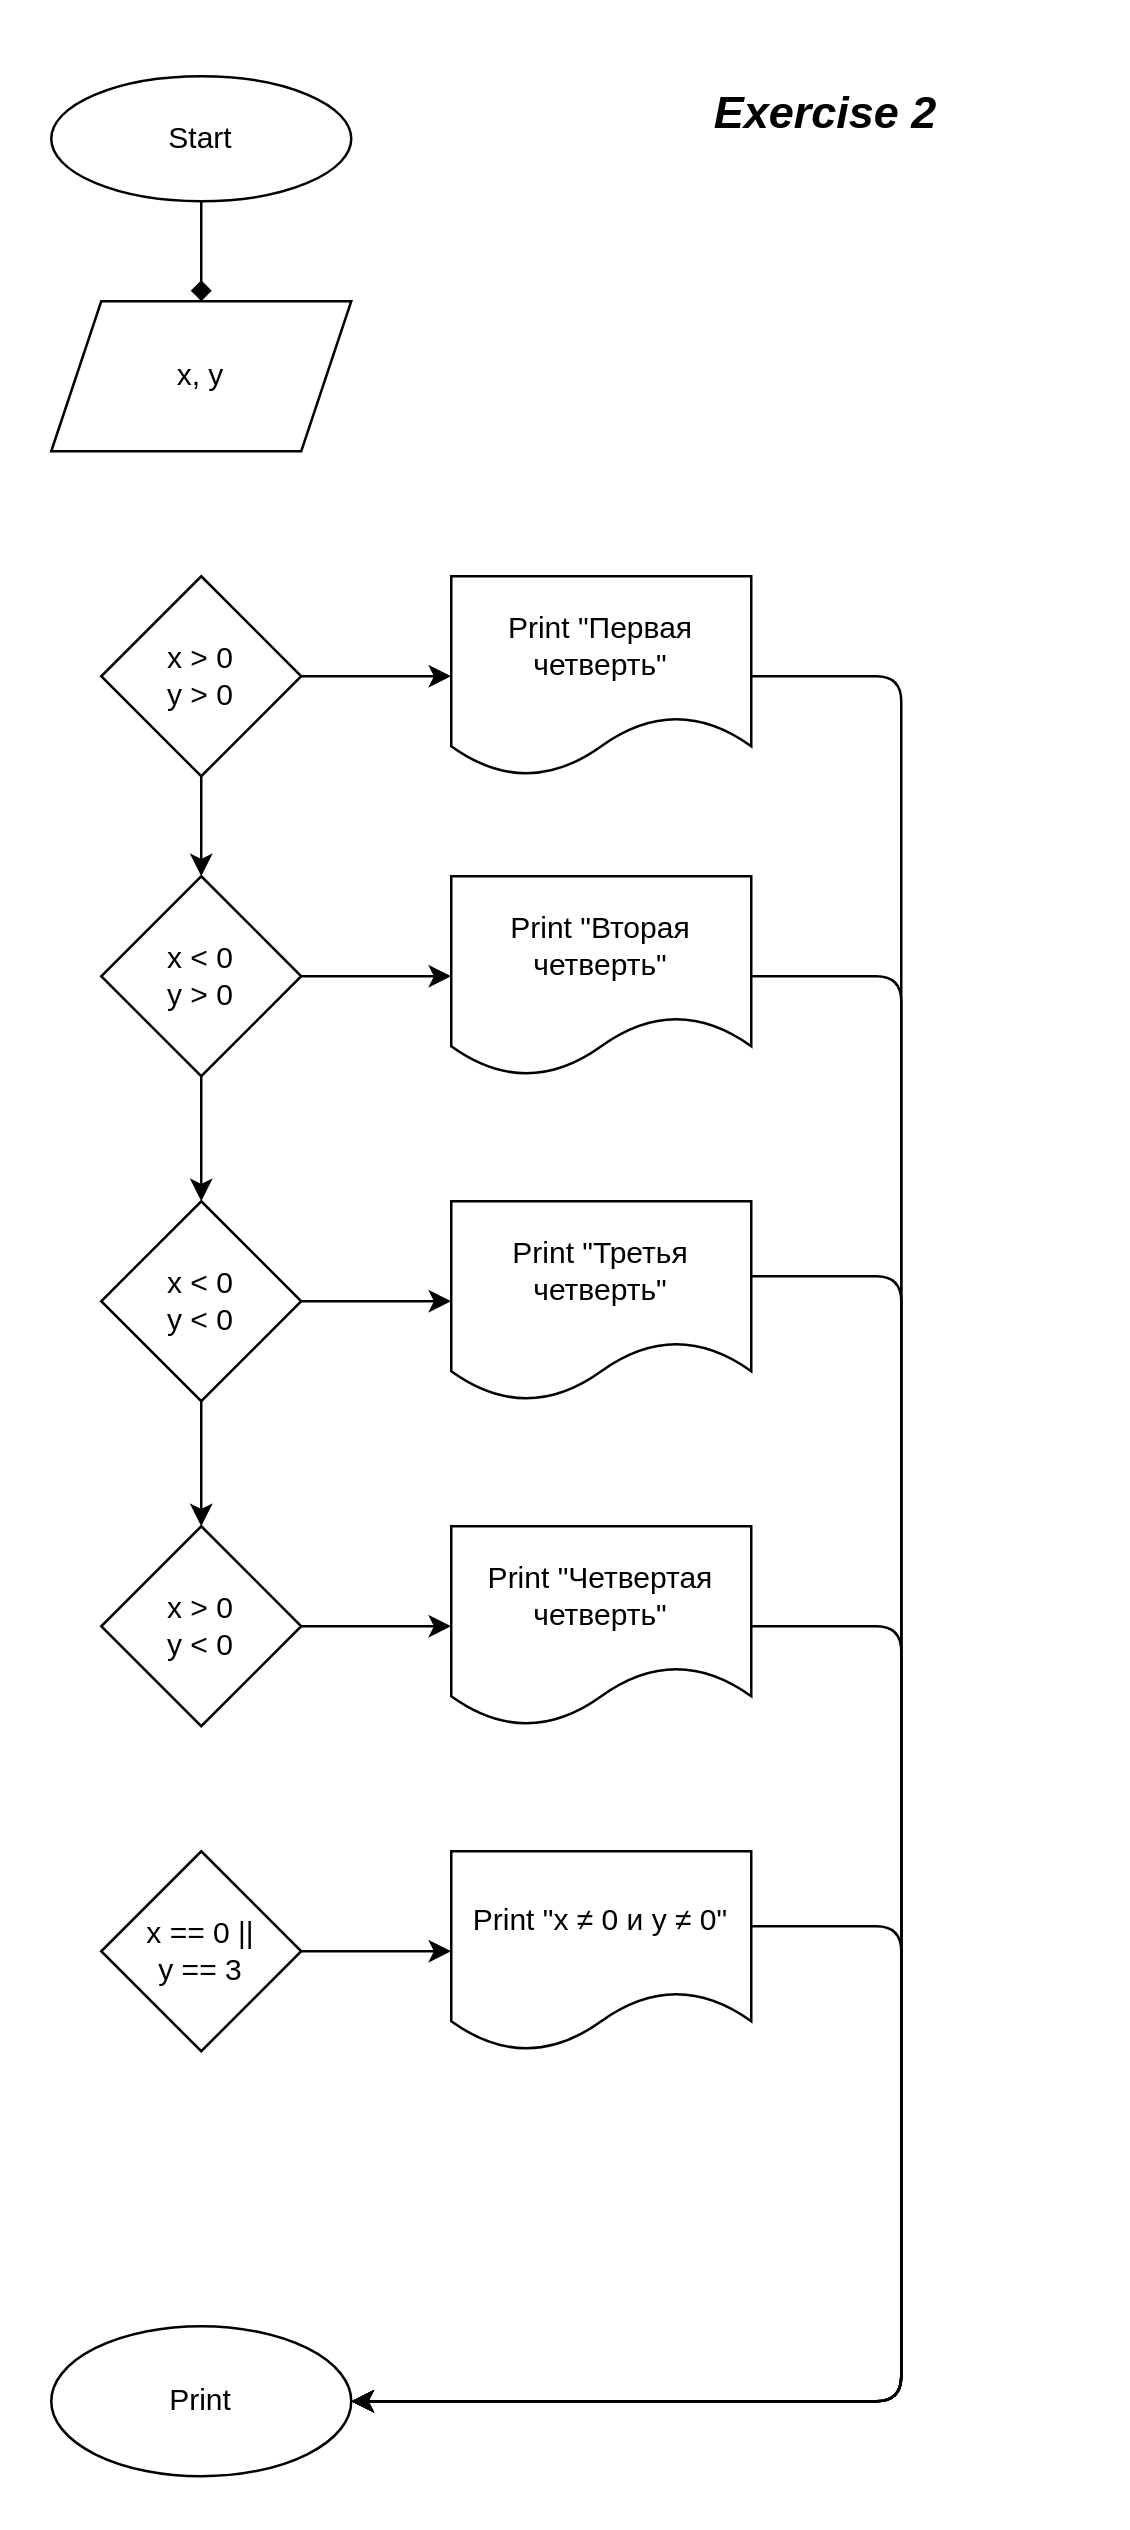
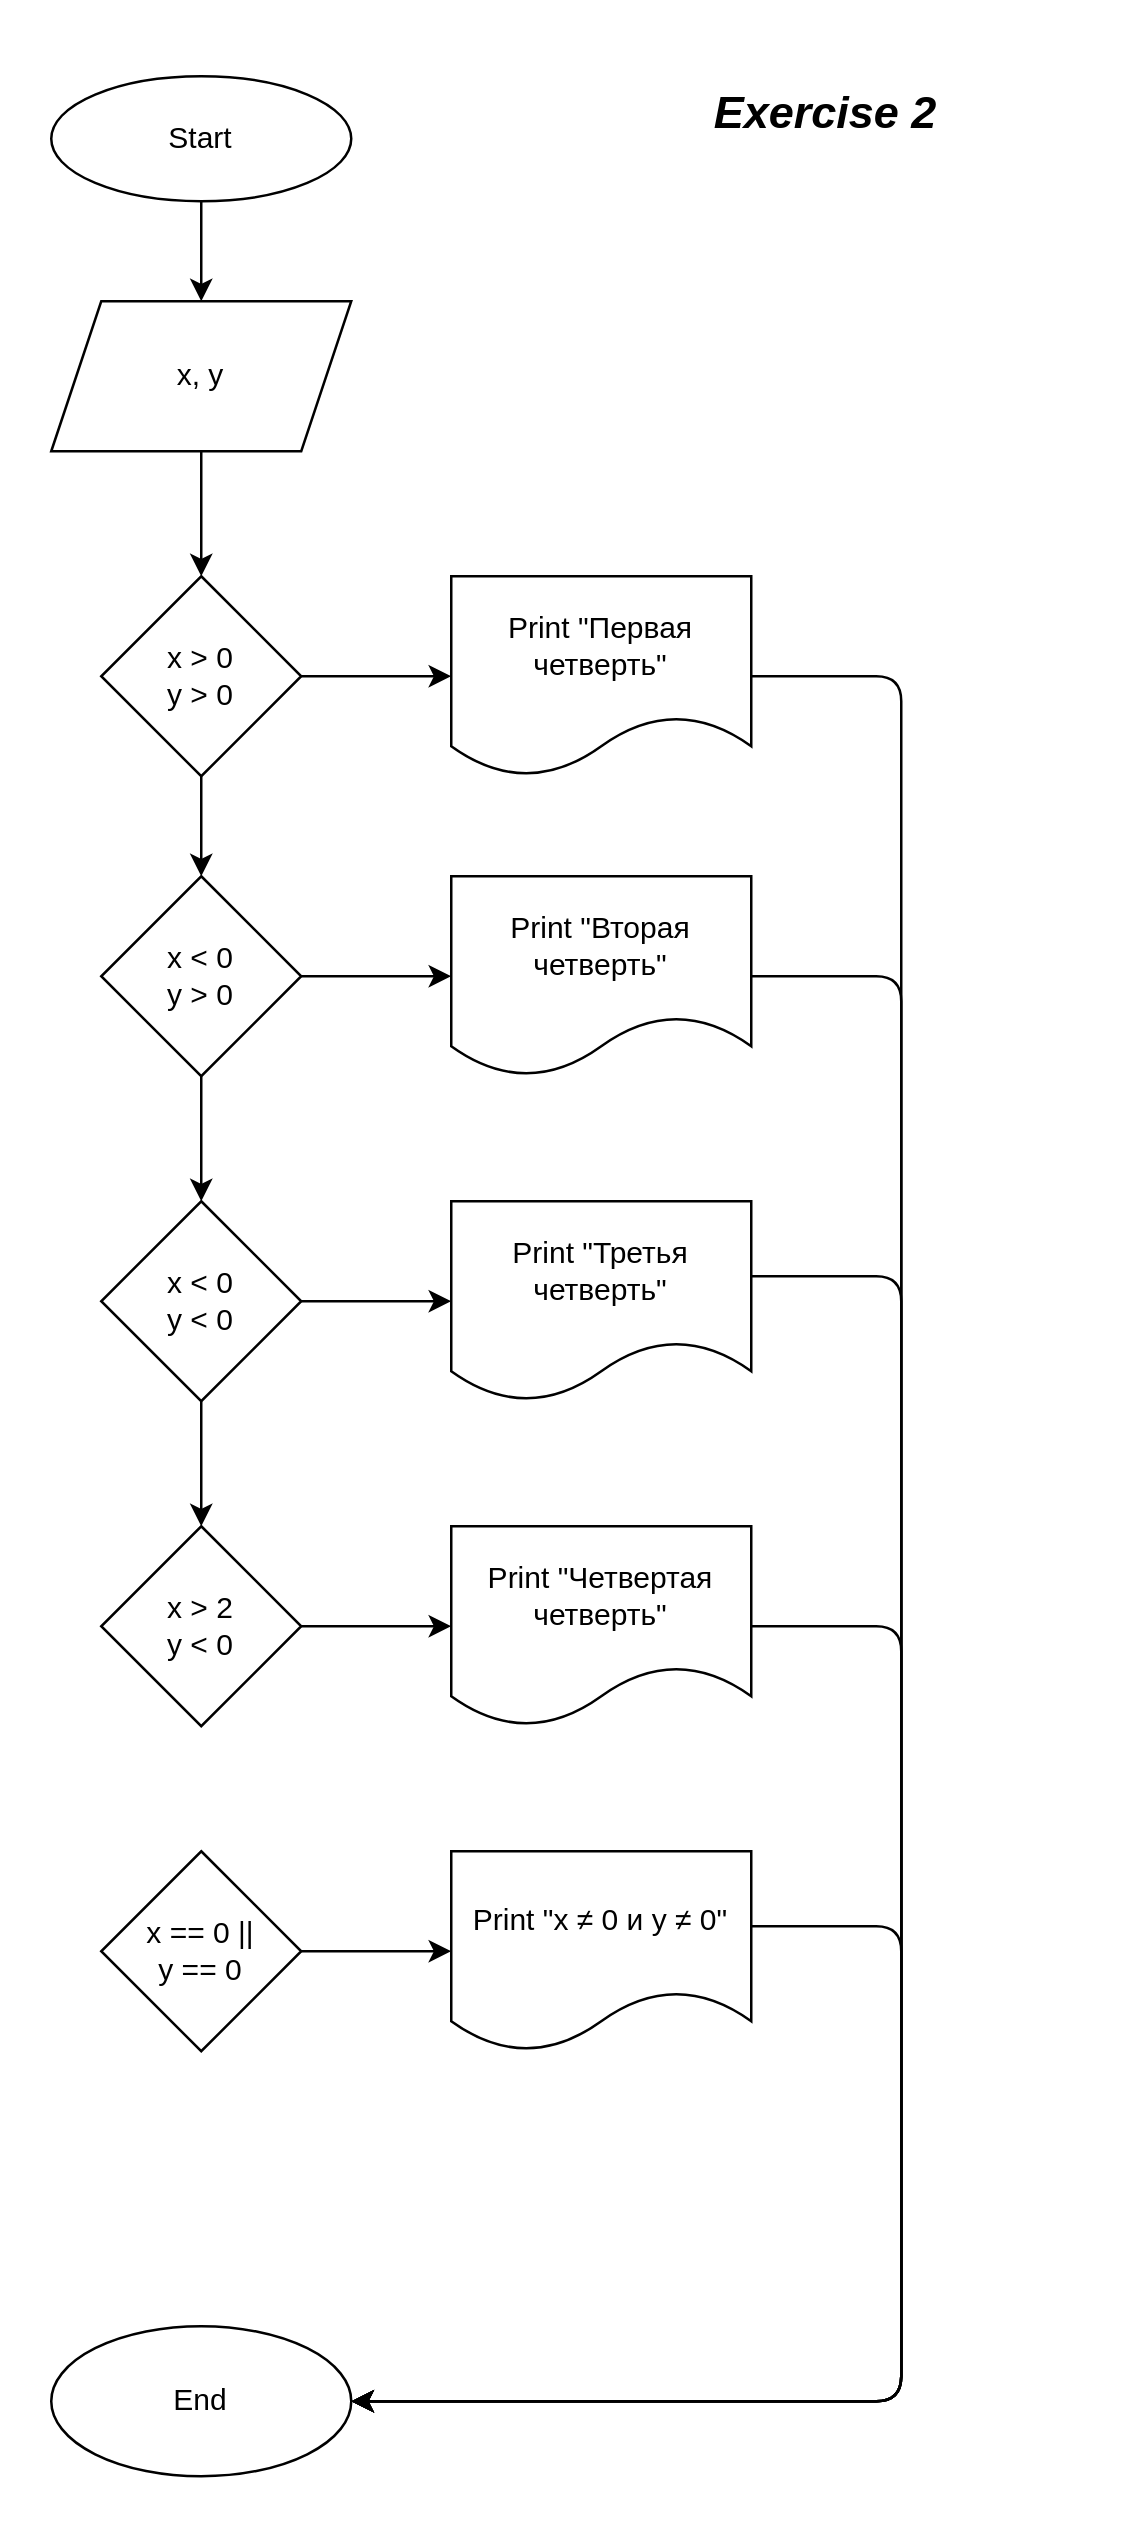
(201, 281) -> (201, 282)
none -> (201, 505)
(201, 1626) -> (201, 1626)
(201, 1951) -> (201, 1951)
(201, 2401) -> (201, 2401)
